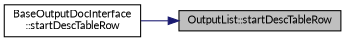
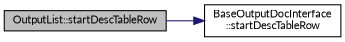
(155, 21) -> (180, 21)
